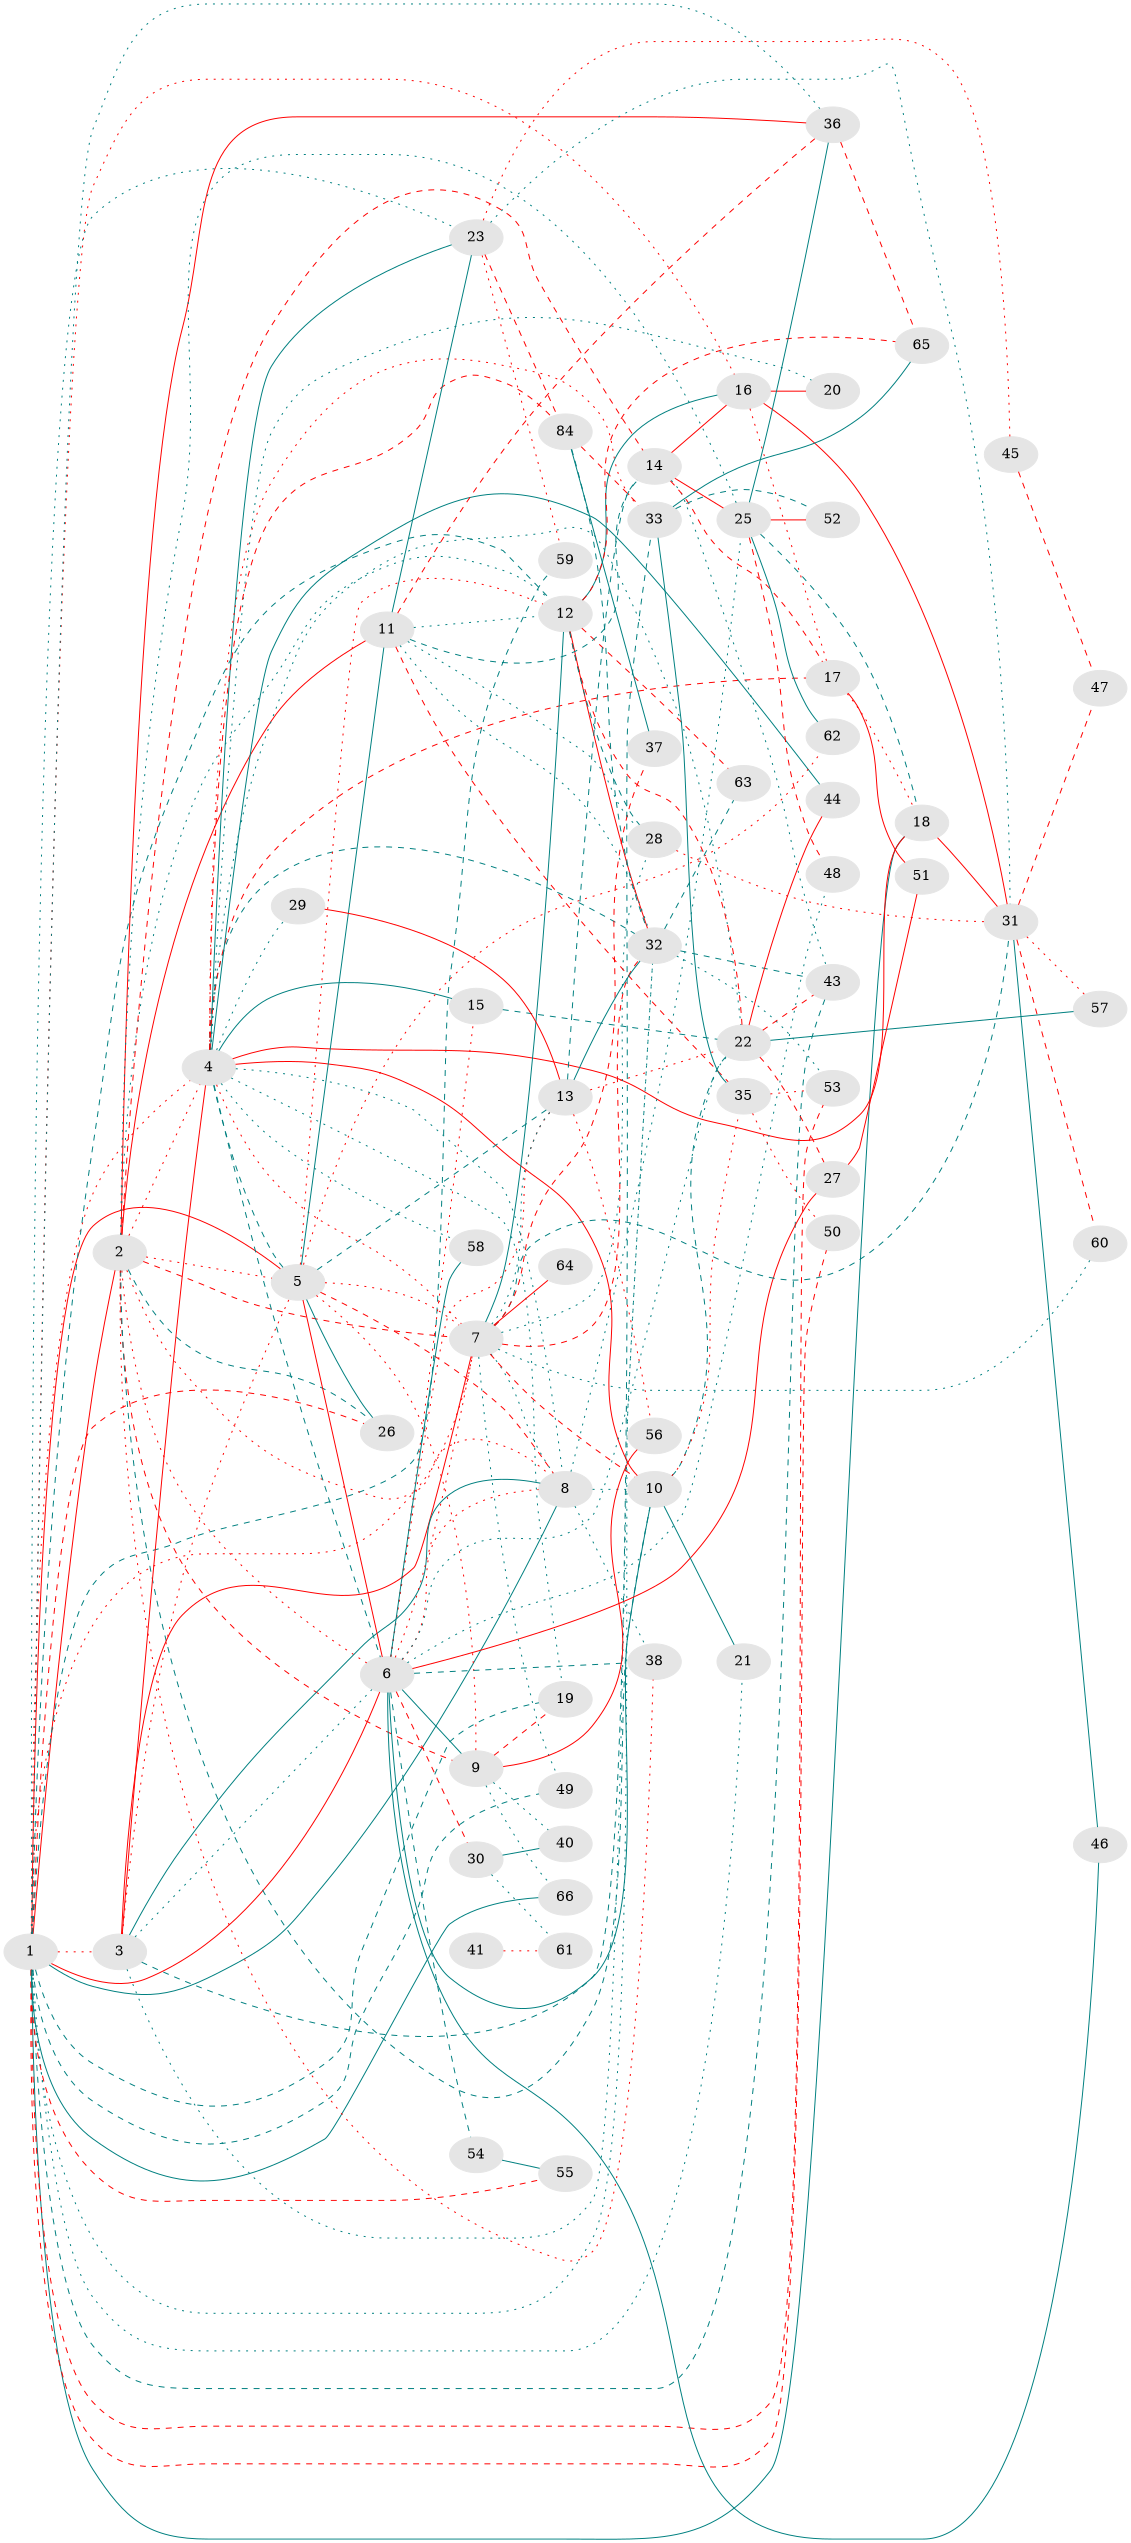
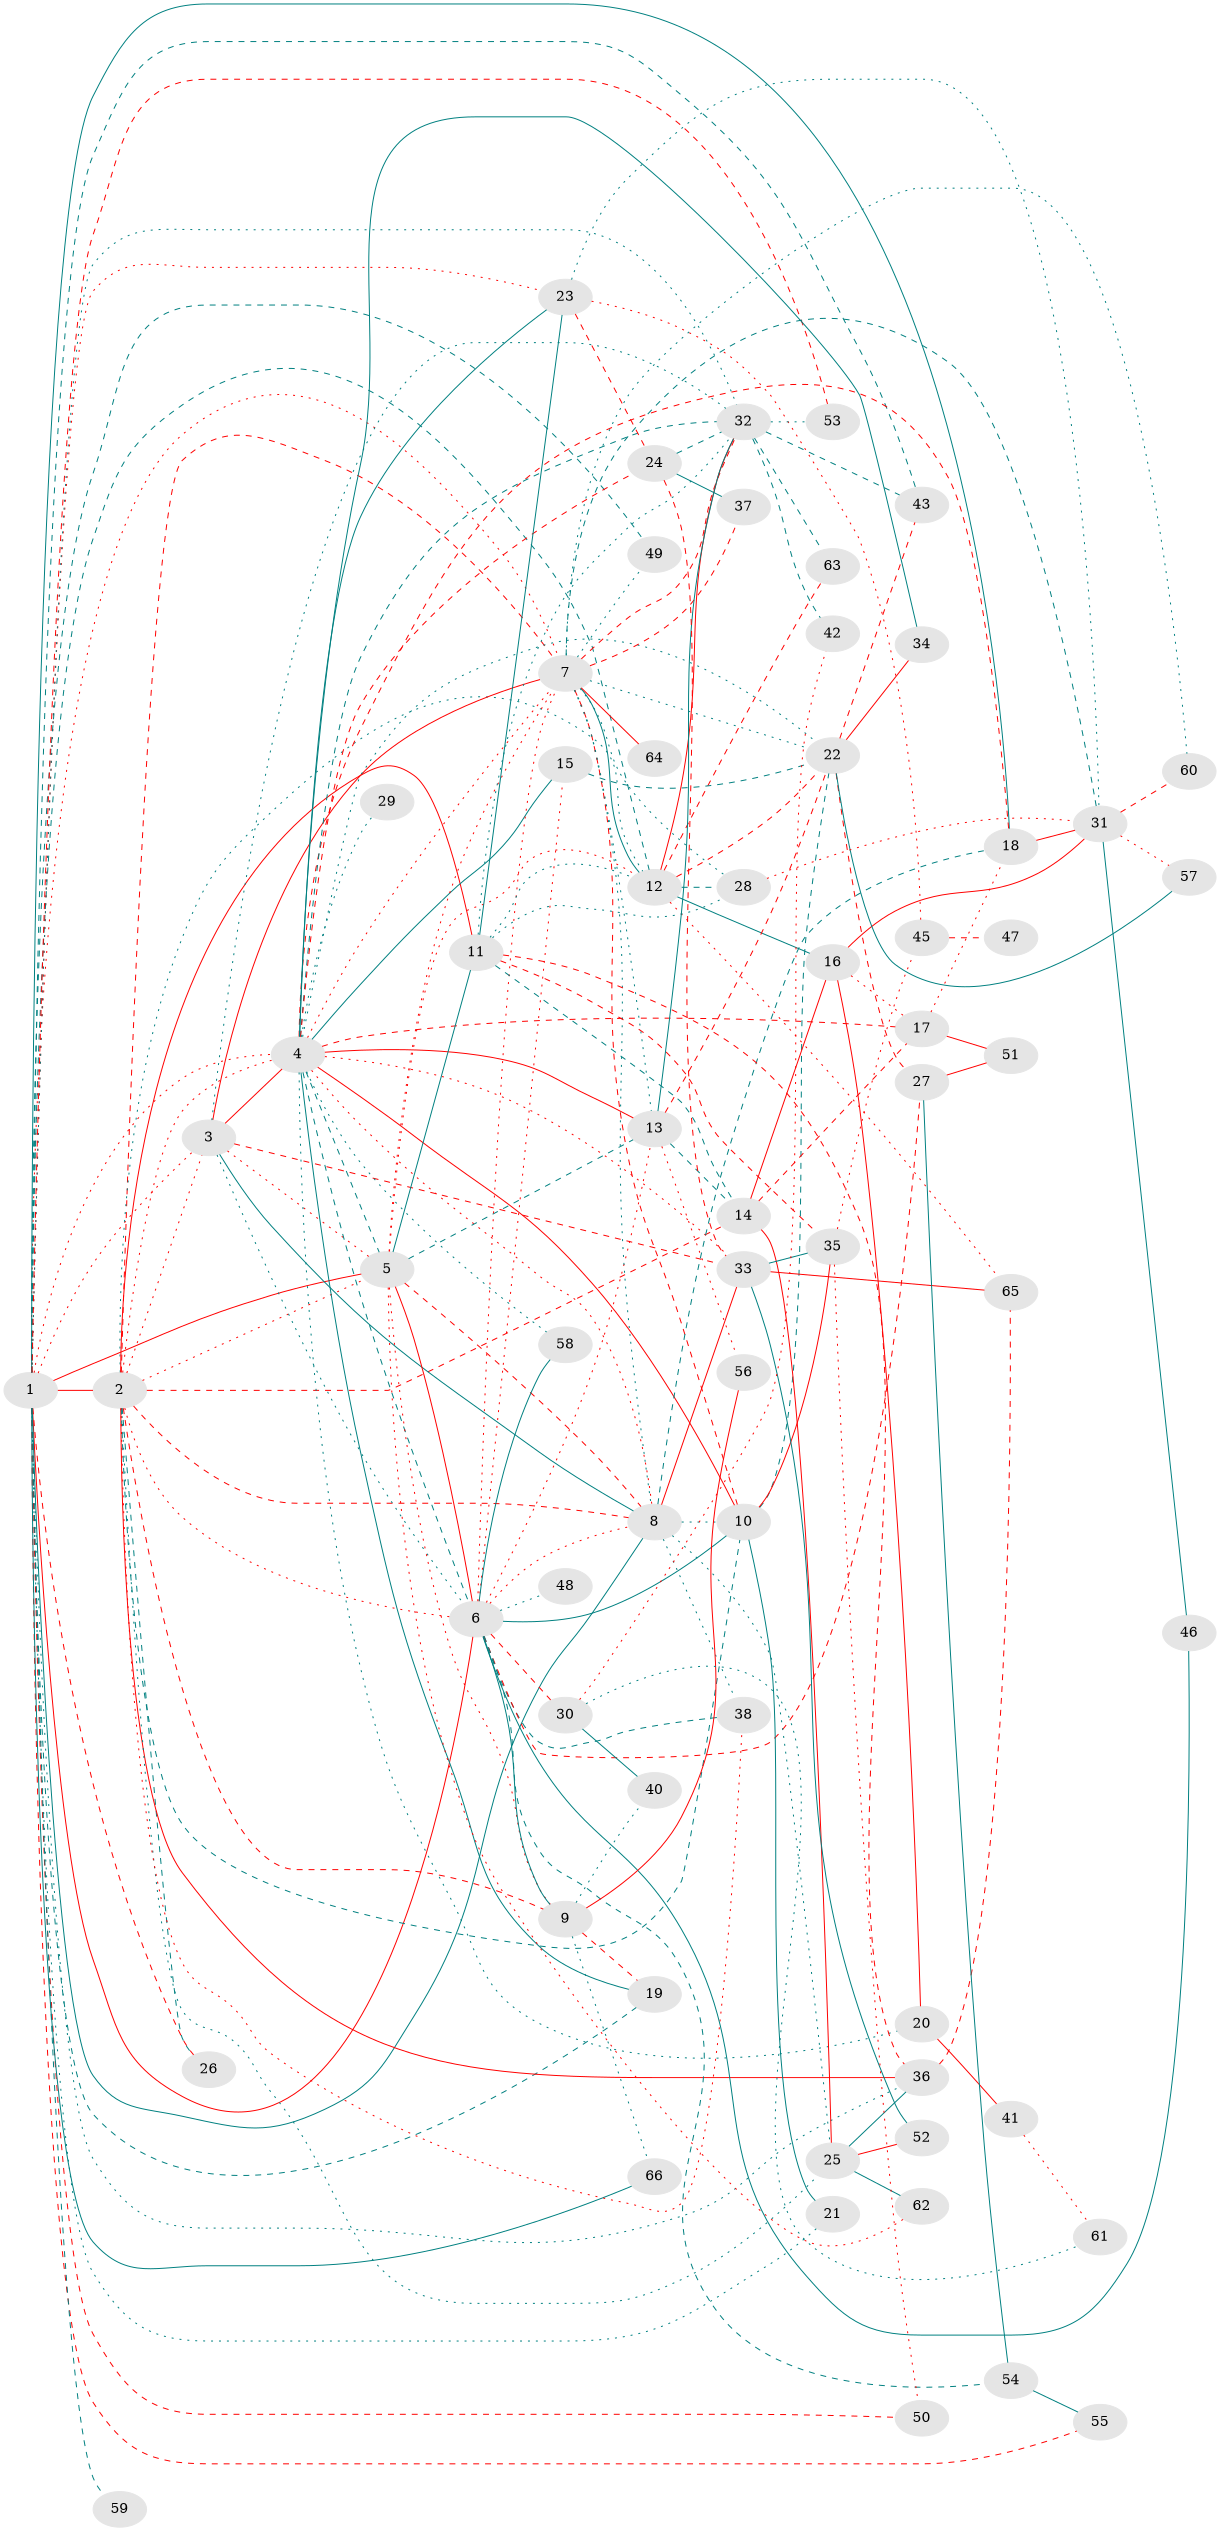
(91, 198) -> none
(659, 380) -> (840, 1084)
(521, 399) -> none
(565, 432) -> (655, 463)
(801, 448) -> (867, 1280)
(744, 490) -> (830, 1901)
none -> (833, 634)
(862, 656) -> (739, 1118)
(781, 699) -> none
(758, 719) -> none
(833, 800) -> (922, 645)
(1056, 805) -> none
(41, 882) -> (92, 296)
(465, 953) -> (485, 1056)
(655, 1070) -> (755, 947)
(794, 1092) -> (868, 1097)
(688, 1115) -> (621, 425)
(498, 1184) -> (523, 1263)
(627, 1208) -> (476, 1204)
none -> (164, 1264)
(710, 1297) -> (807, 1390)
(528, 1316) -> (388, 1573)
(336, 1360) -> none
none -> (697, 1401)
(615, 1451) -> (699, 714)
(309, 1474) -> (365, 1503)
(718, 1522) -> (839, 1608)
none -> (955, 1732)
none -> (967, 2071)
